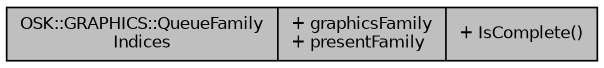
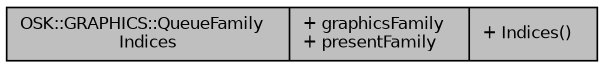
(522, 33) -> (527, 33)
